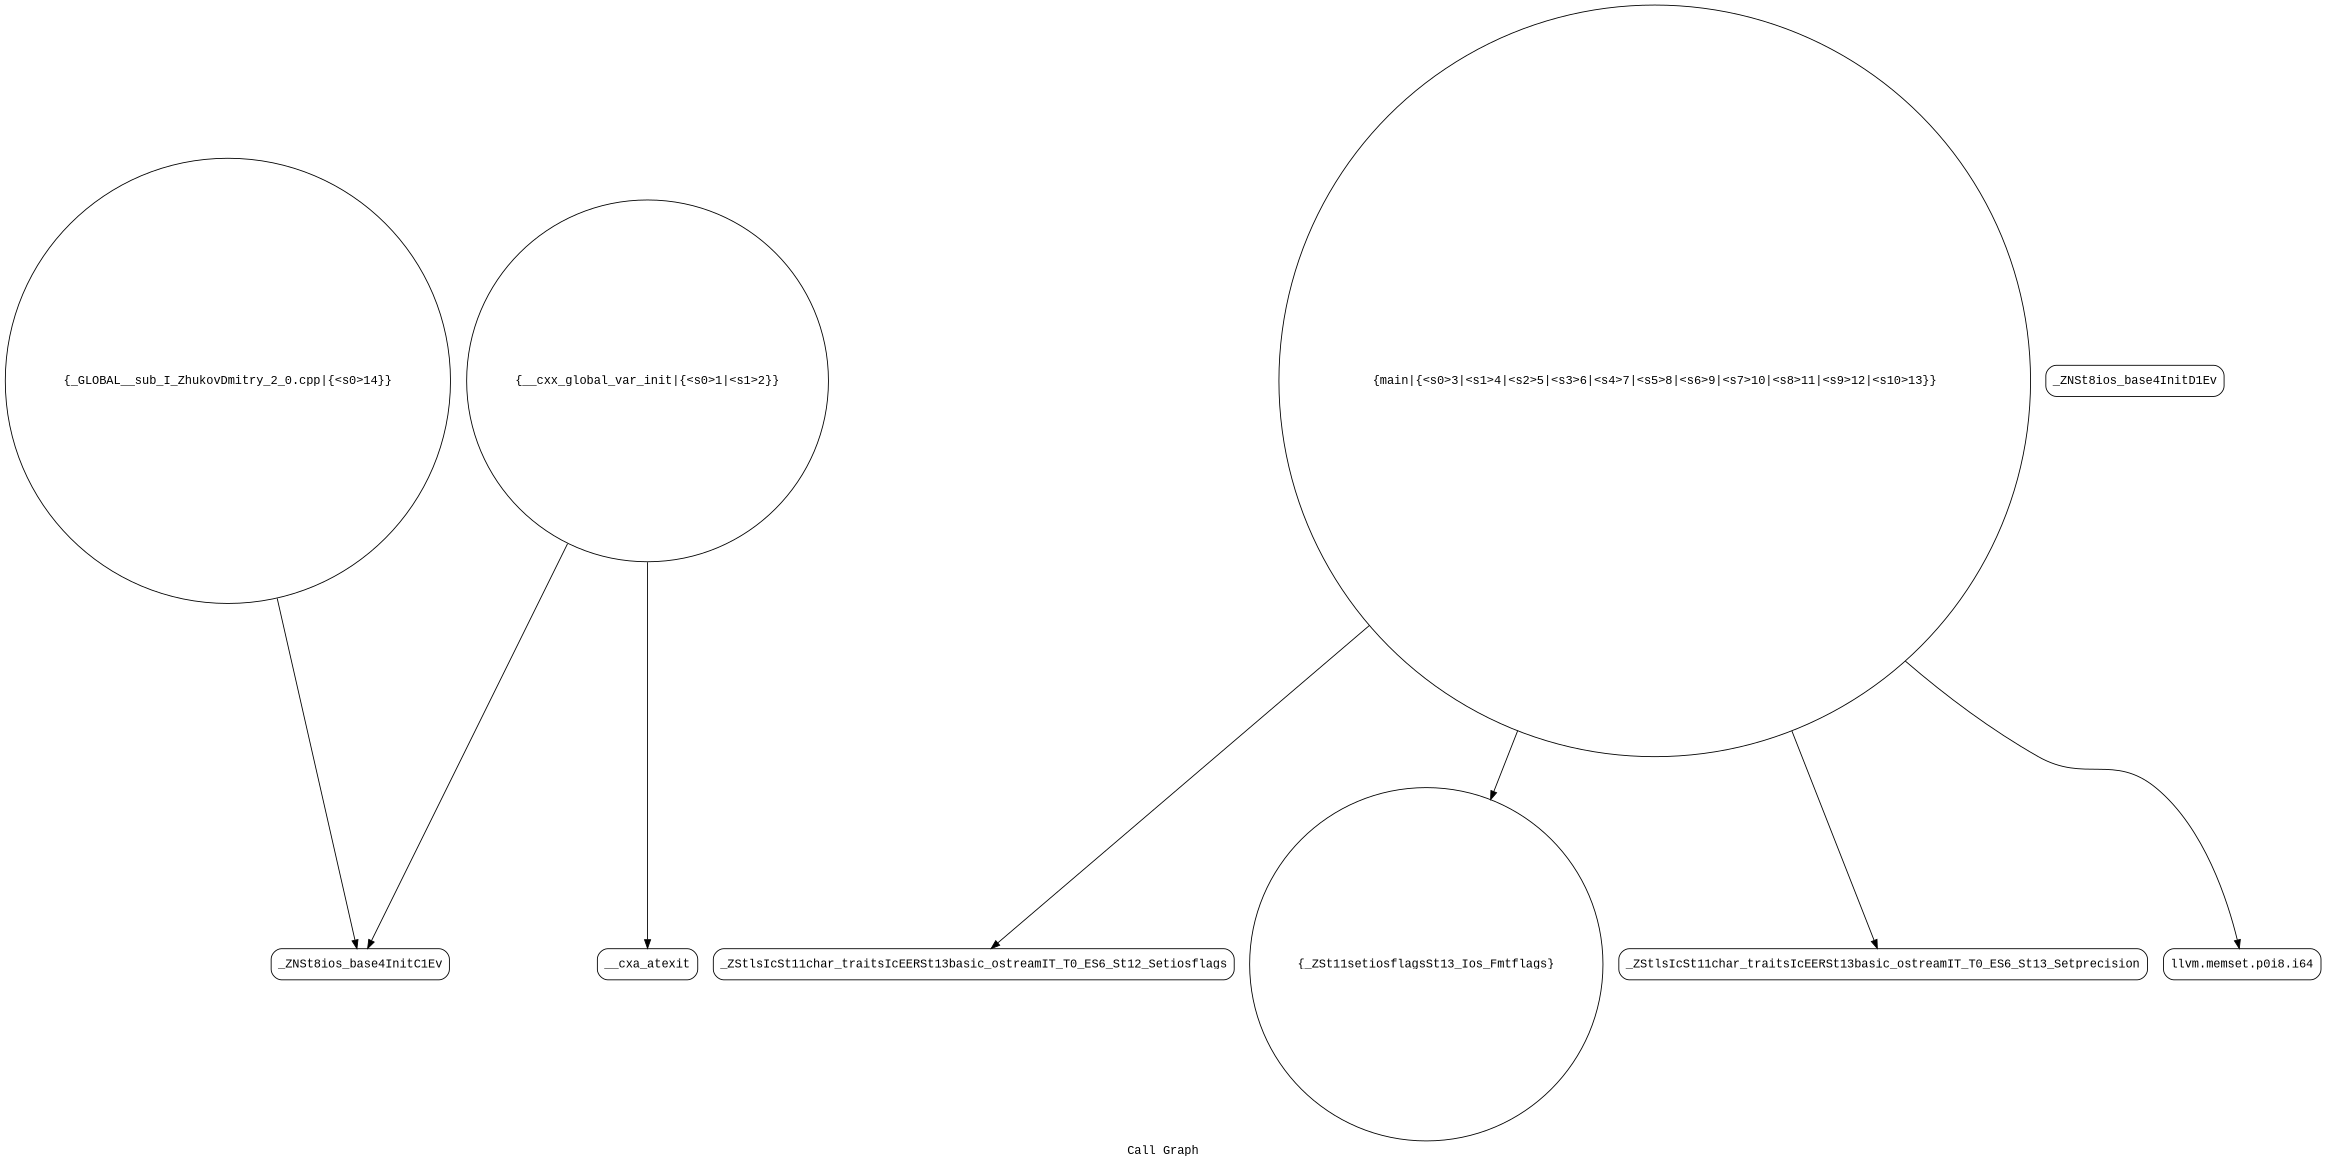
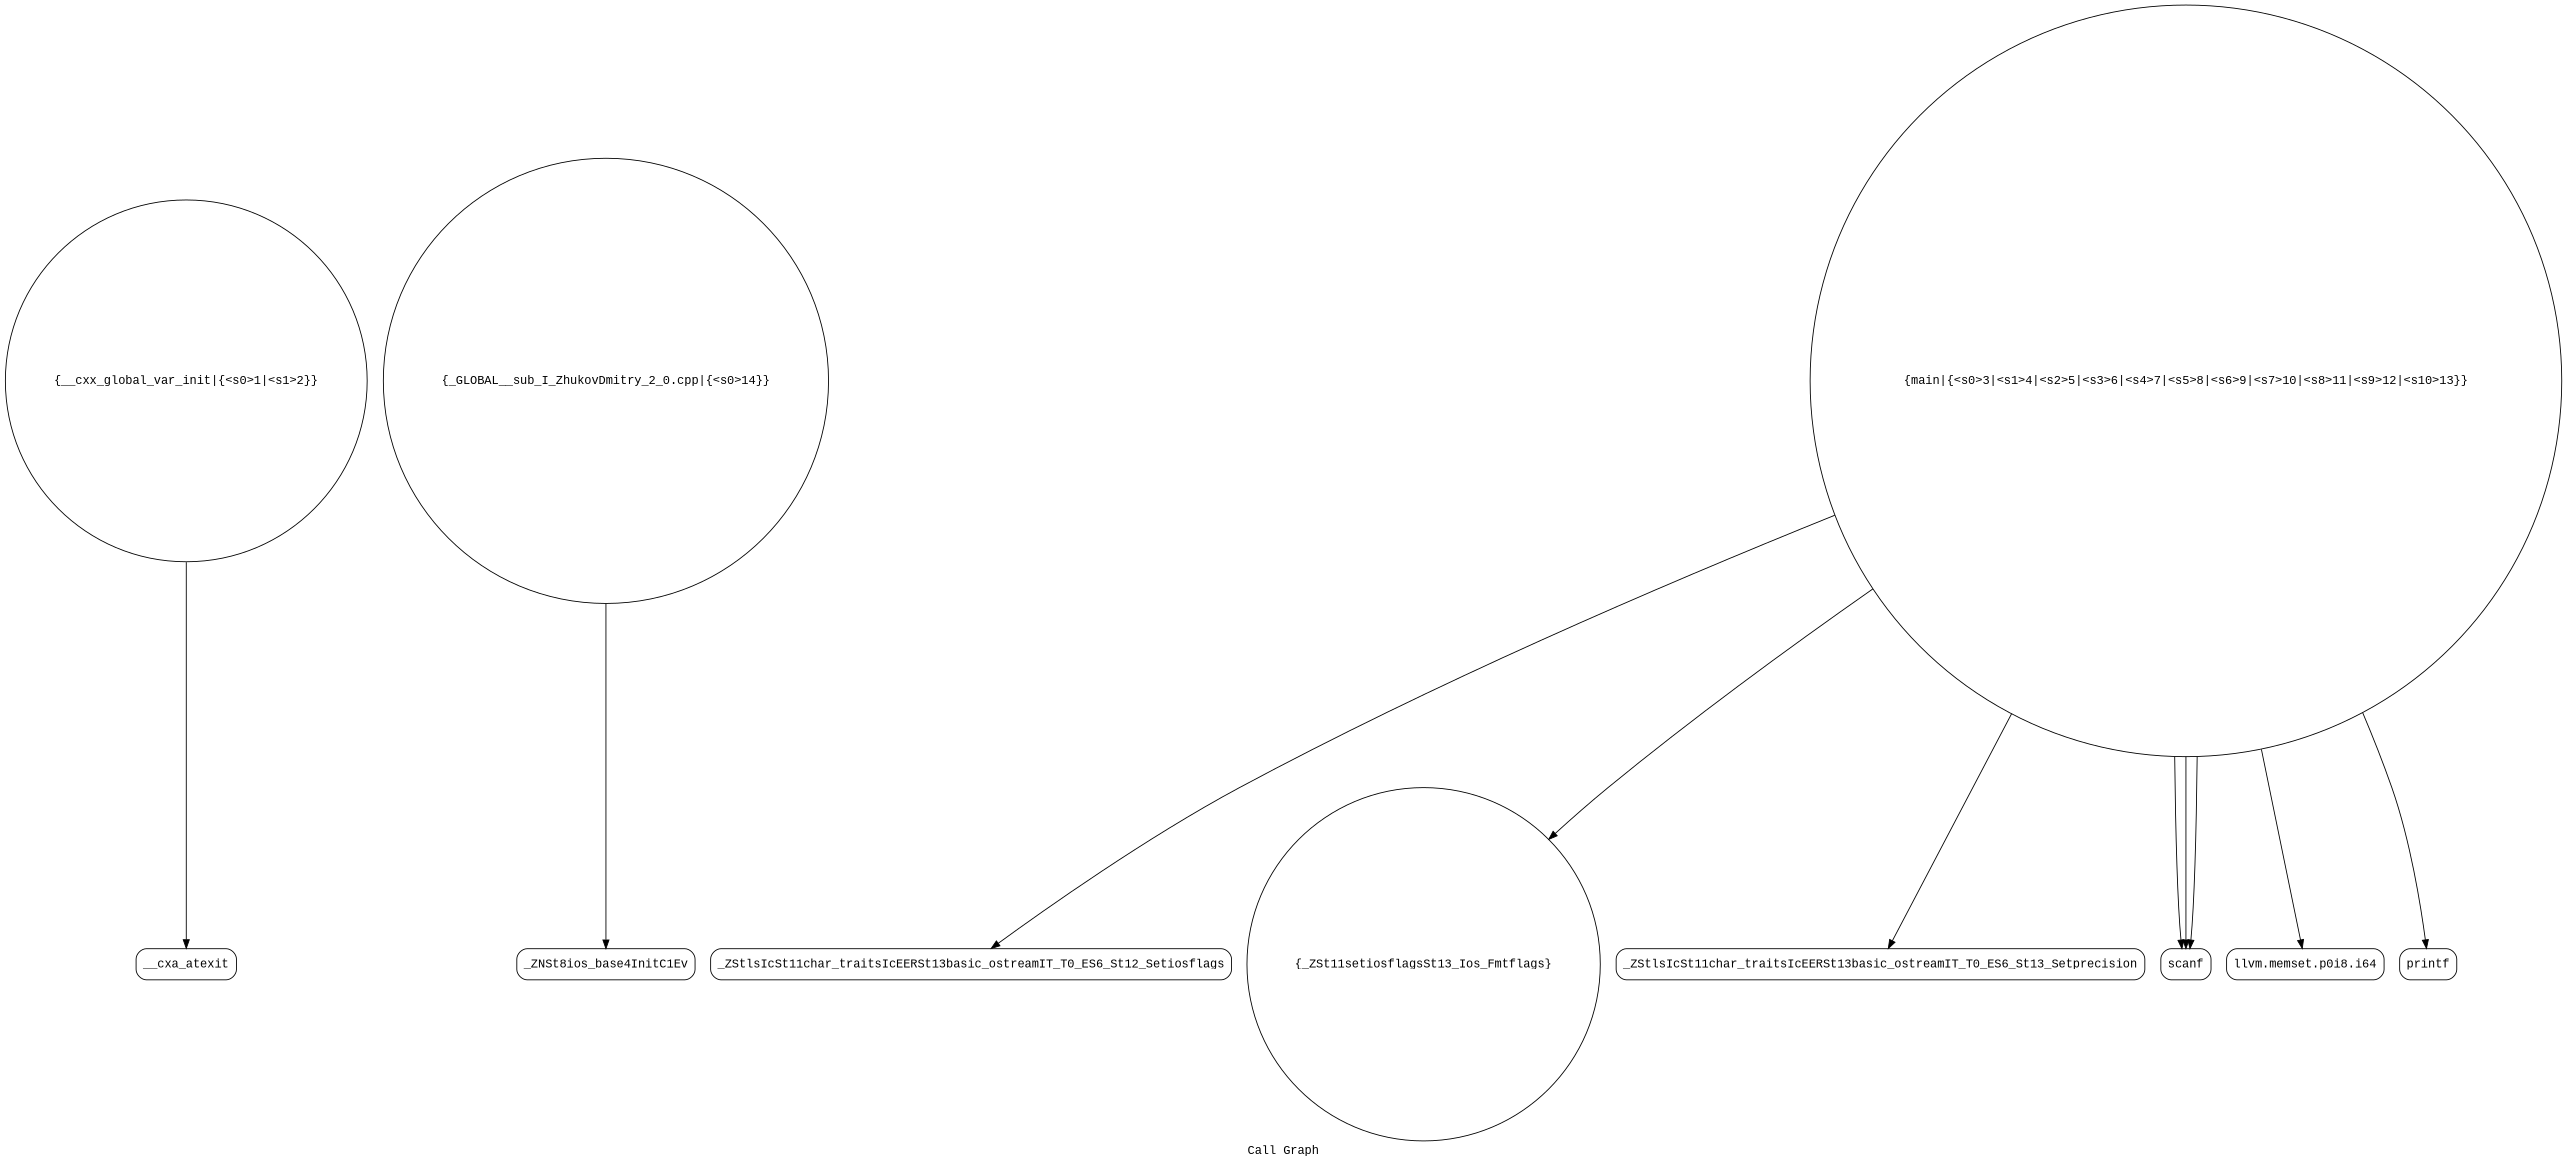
(2135, 381) -> none
(470, 742) -> none
none -> (2186, 964)
none -> (2428, 964)
